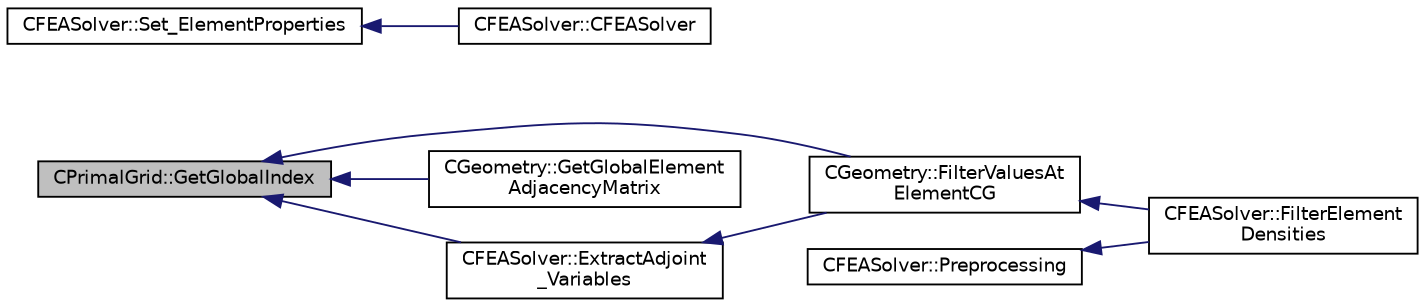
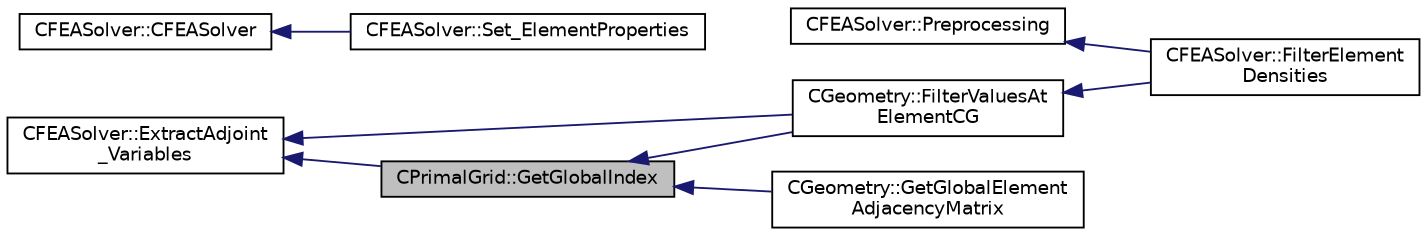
(420, 26) -> (321, 32)
(371, 222) -> (342, 163)
